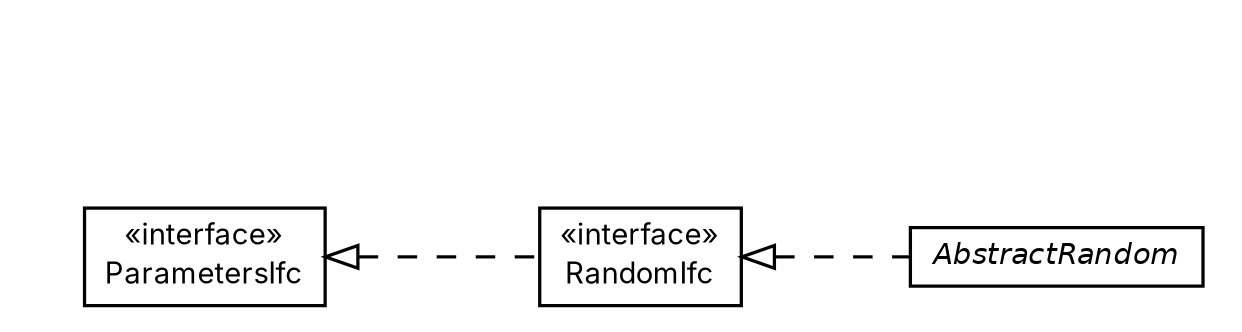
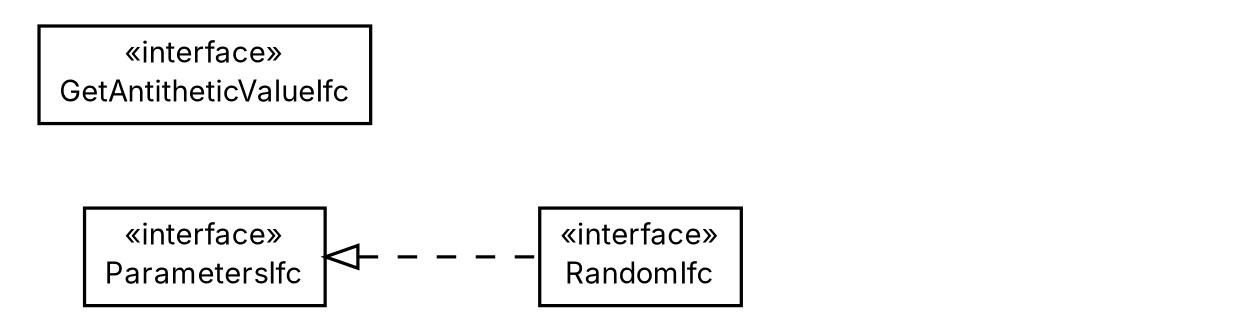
none -> (205, 75)
(1057, 257) -> none
